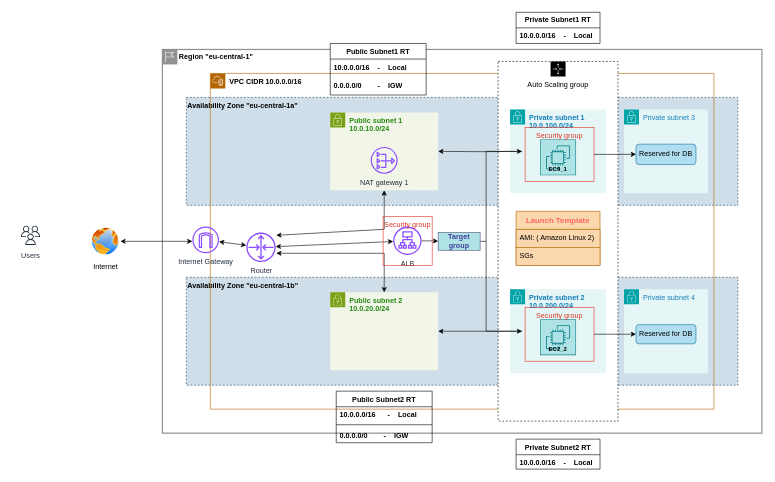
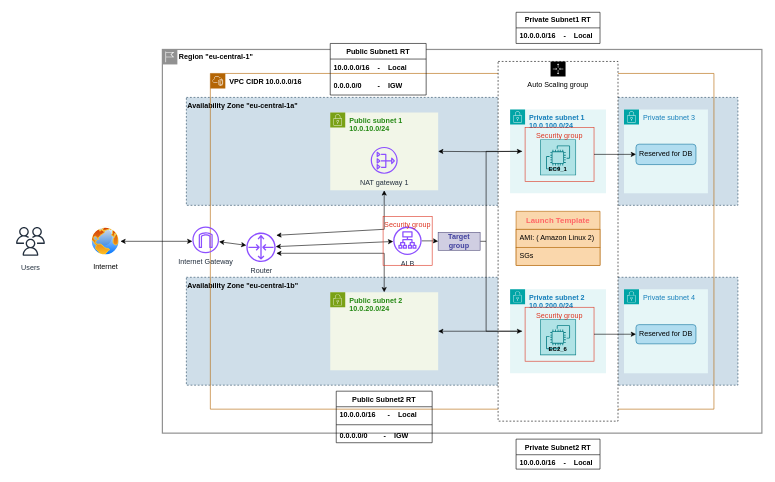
(30, 236) -> (30, 242)
(459, 242) -> (459, 242)
(558, 350) -> (558, 350)
